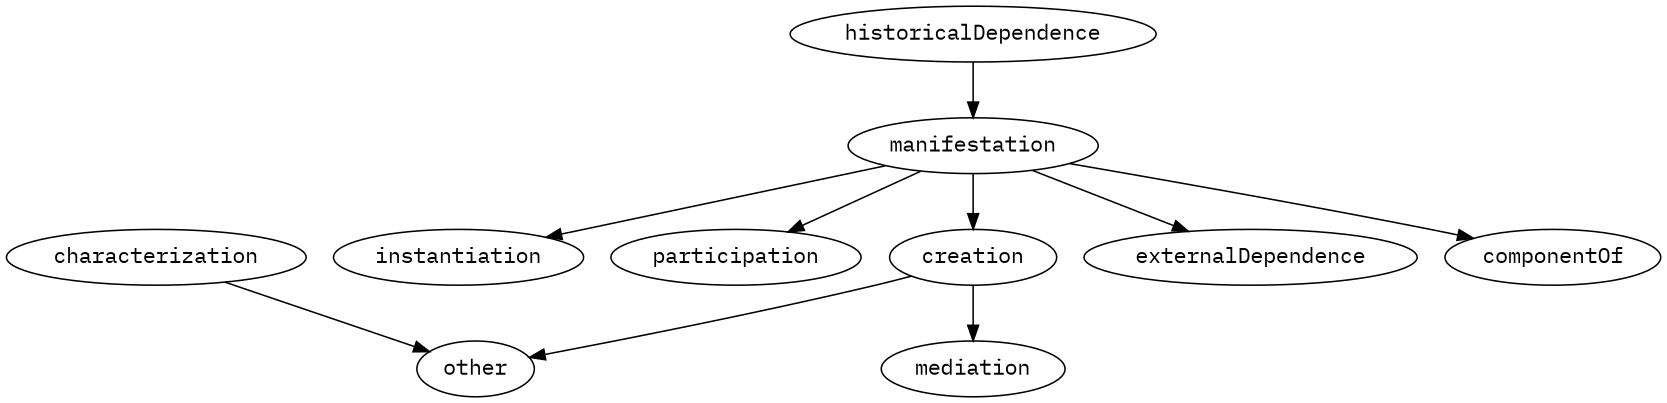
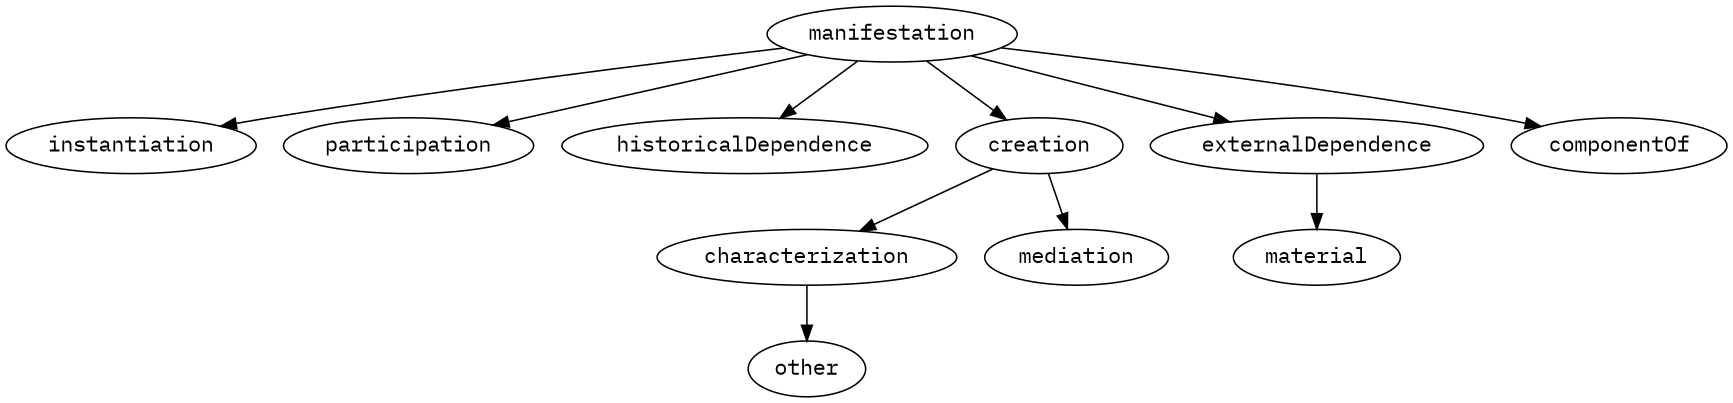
(973, 82) -> (825, 85)
none -> (1317, 257)
(729, 318) -> (933, 197)
